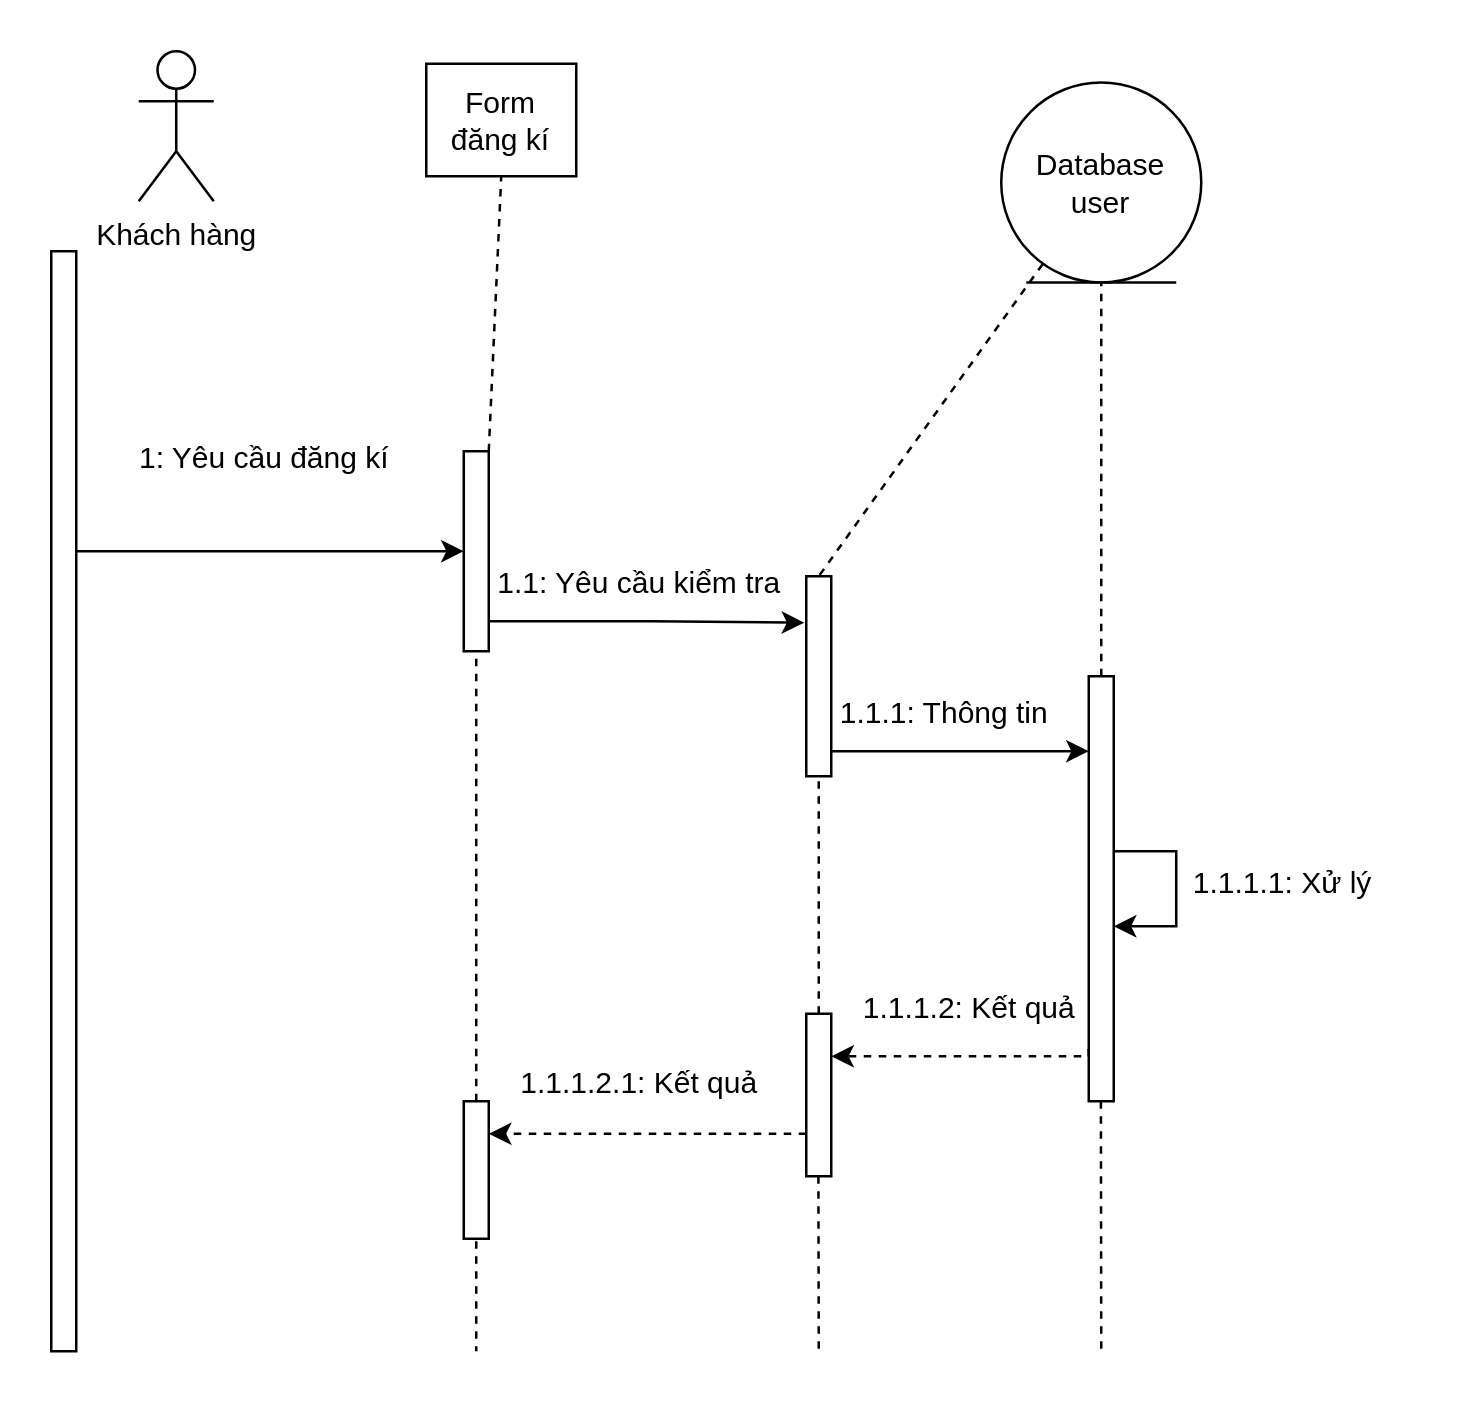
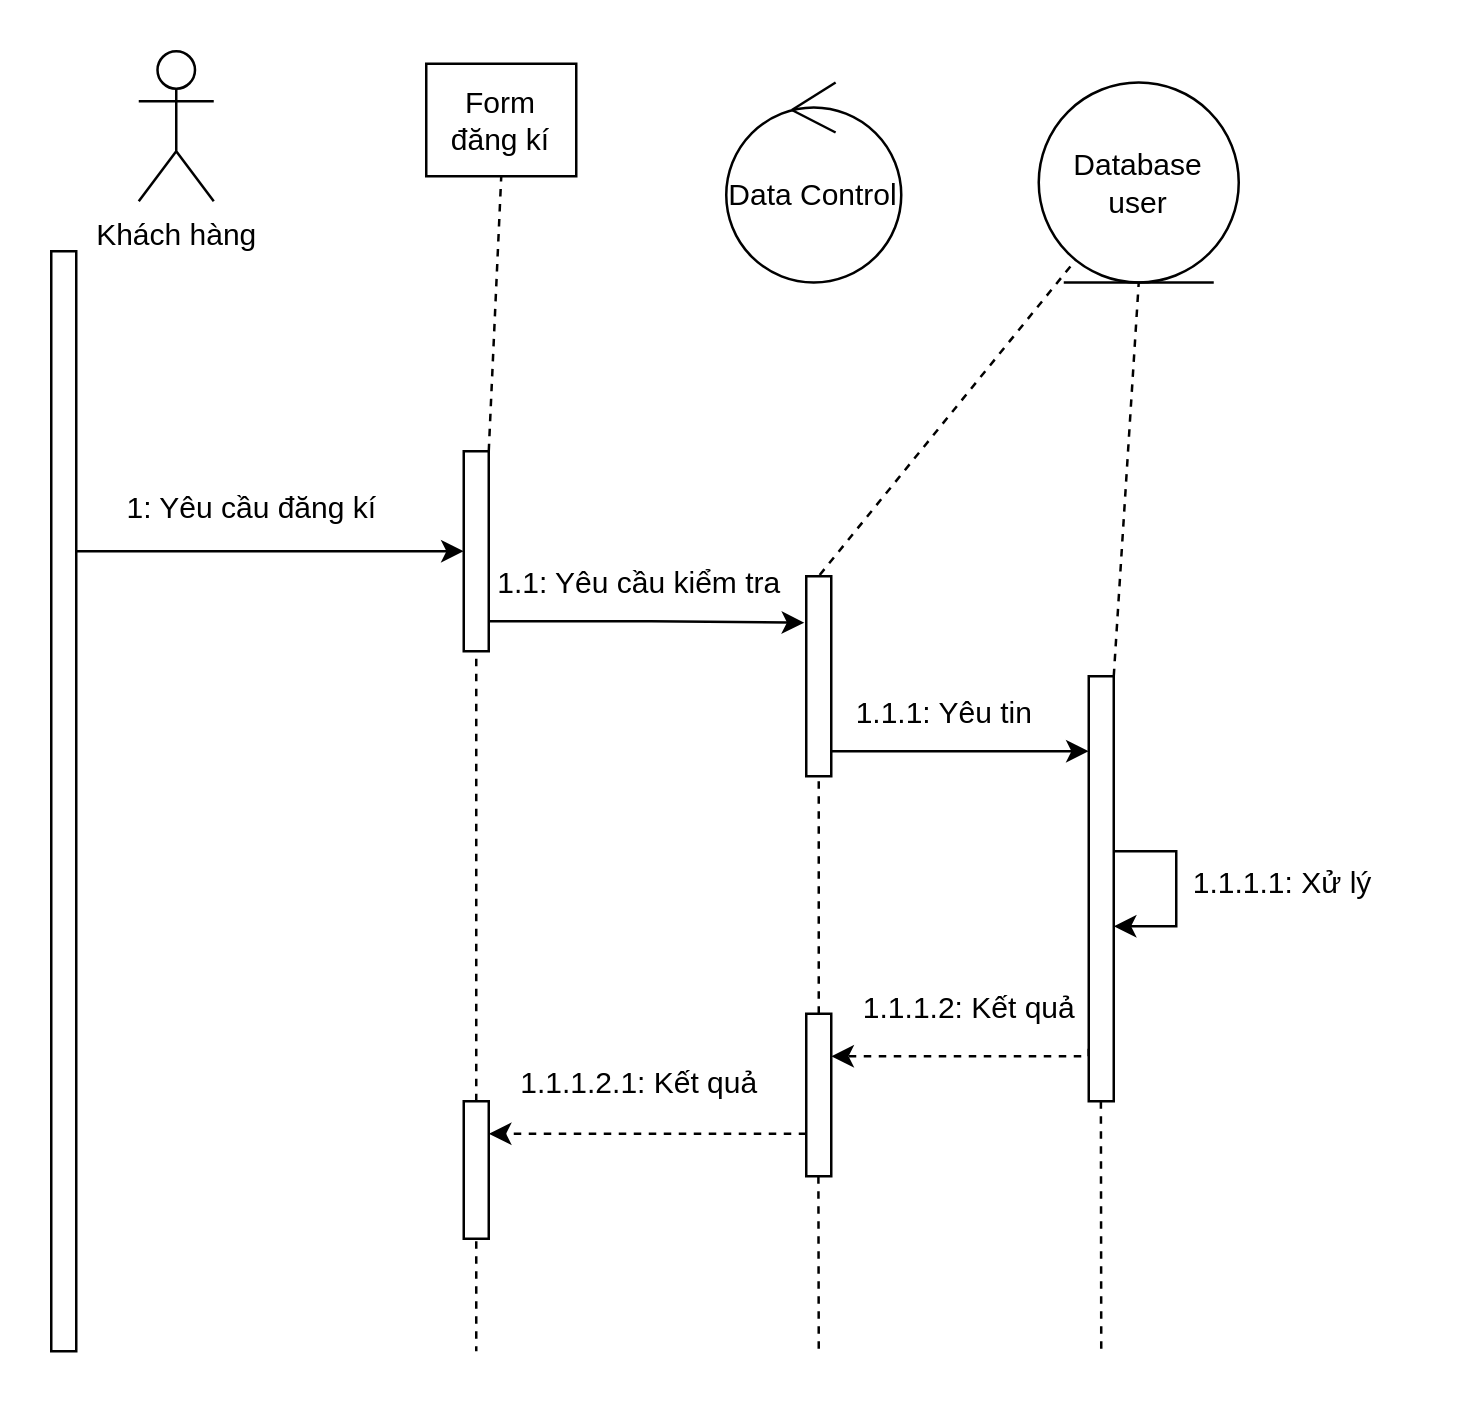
none -> (814, 183)
(1101, 183) -> (1139, 183)
(264, 459) -> (251, 509)
(945, 714) -> (945, 714)
